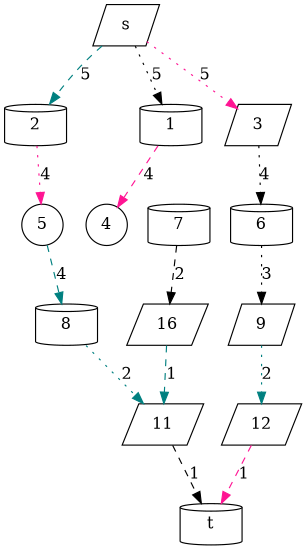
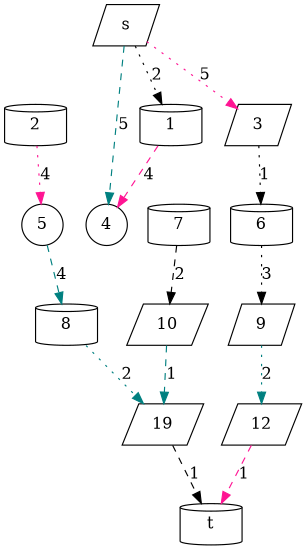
(78, 69) -> (117, 119)
(157, 75) -> (157, 75)
(265, 175) -> (265, 175)
(167, 325) -> (167, 325)
(163, 424) -> (163, 424)
